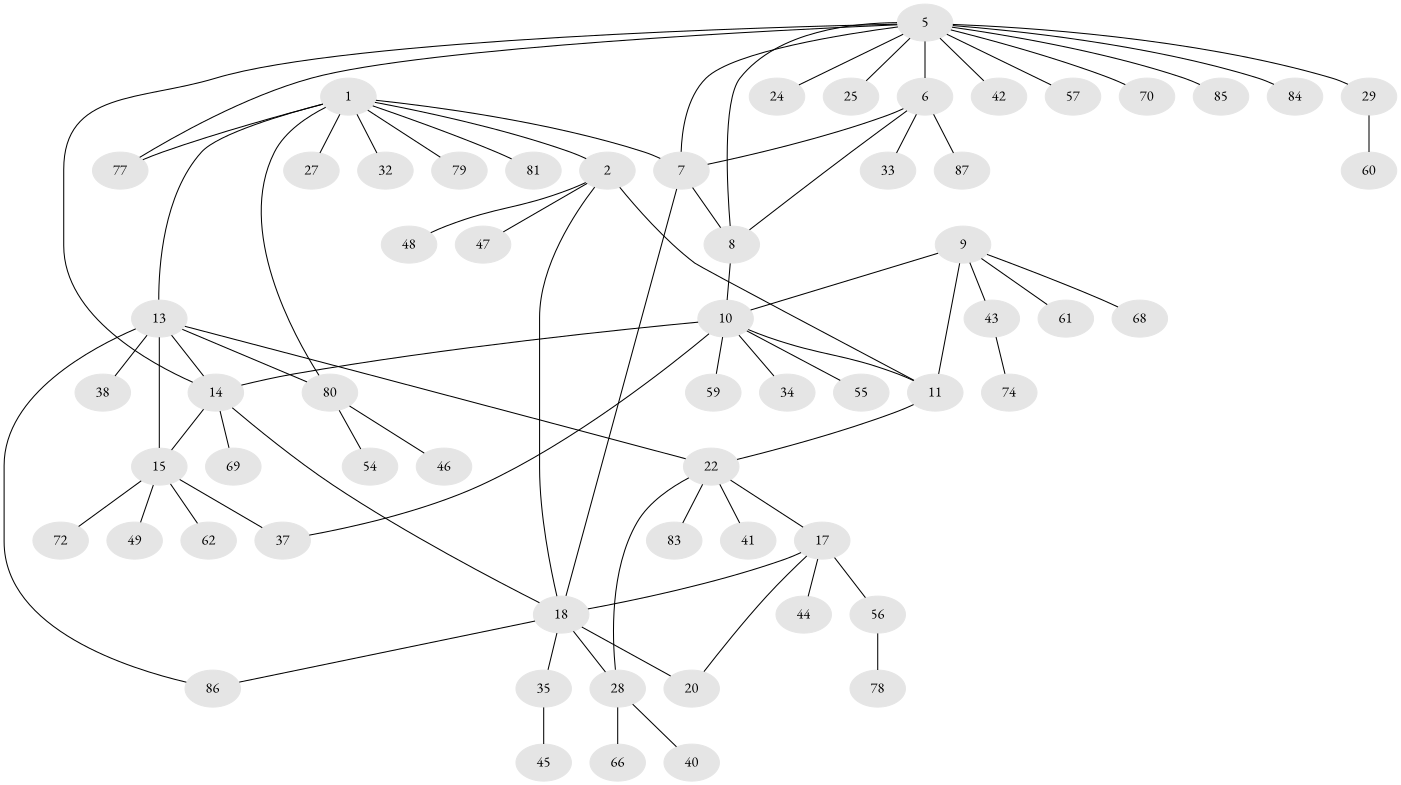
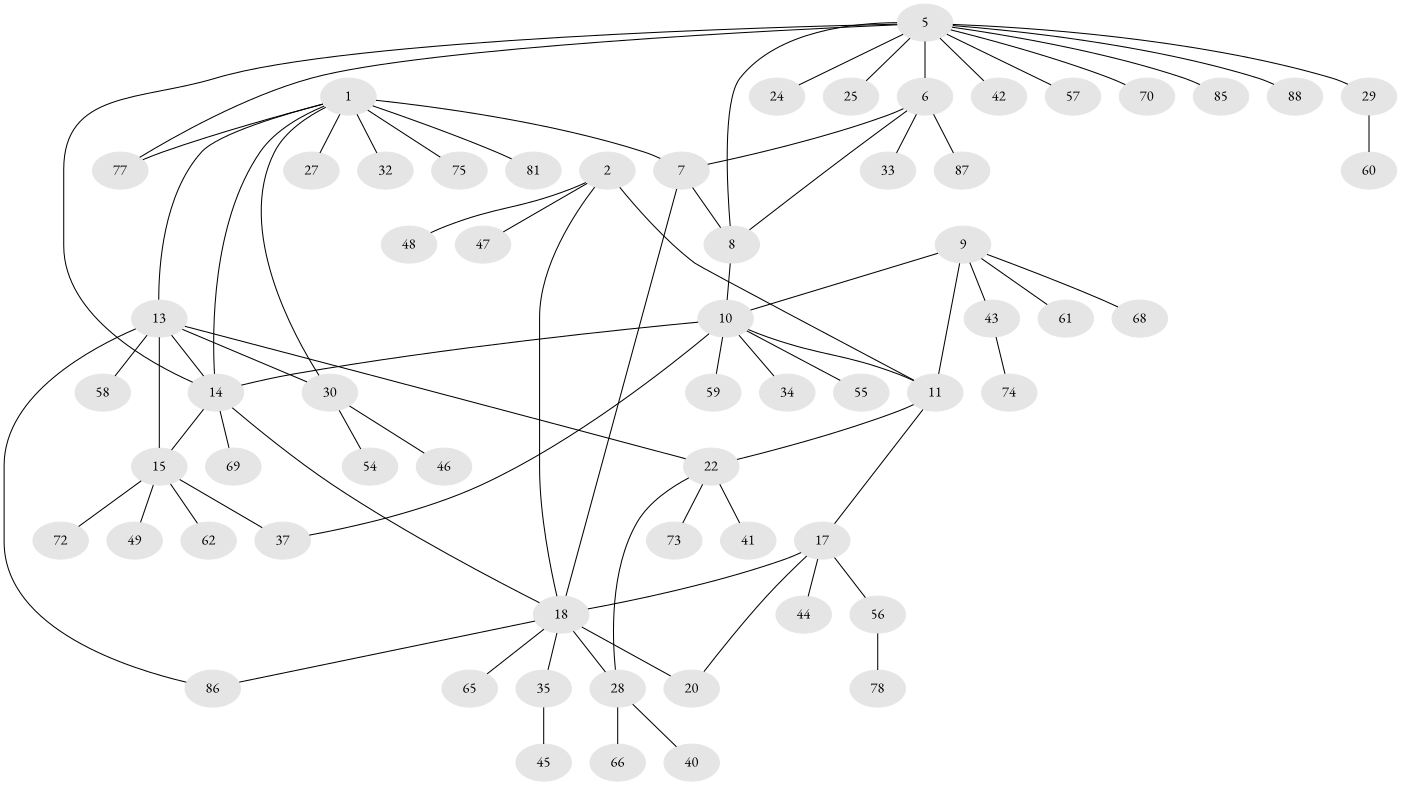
(754, 55) -> none
(1295, 97) -> (1295, 97)
(482, 126) -> (230, 220)
(459, 171) -> (459, 171)
(103, 393) -> (103, 393)
(330, 393) -> (330, 393)
(767, 504) -> (879, 467)
(674, 541) -> (674, 541)
none -> (470, 689)
